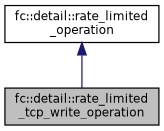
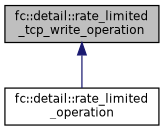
(82, 72) -> (82, 72)
